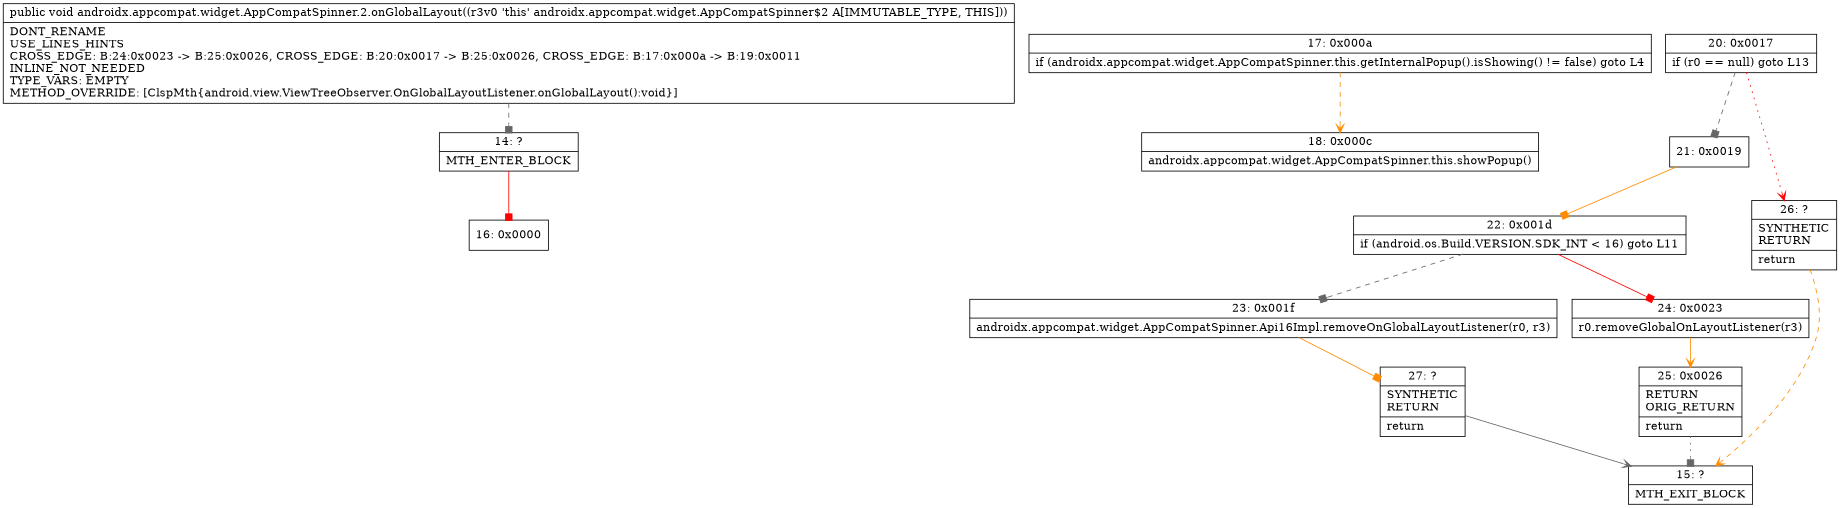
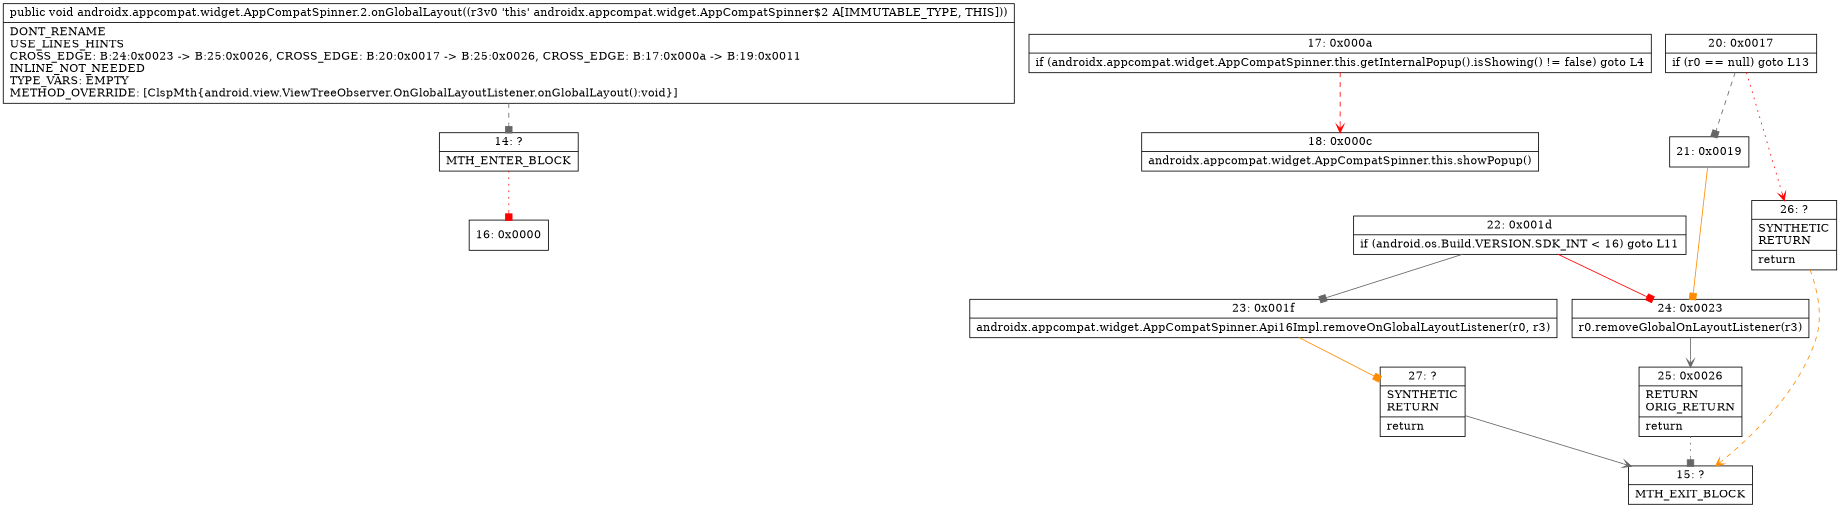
(1340, 98) -> (1340, 98)
(1623, 190) -> (1701, 229)
(509, 191) -> (509, 191)
(1395, 276) -> (1395, 276)
(1690, 348) -> (1690, 348)
